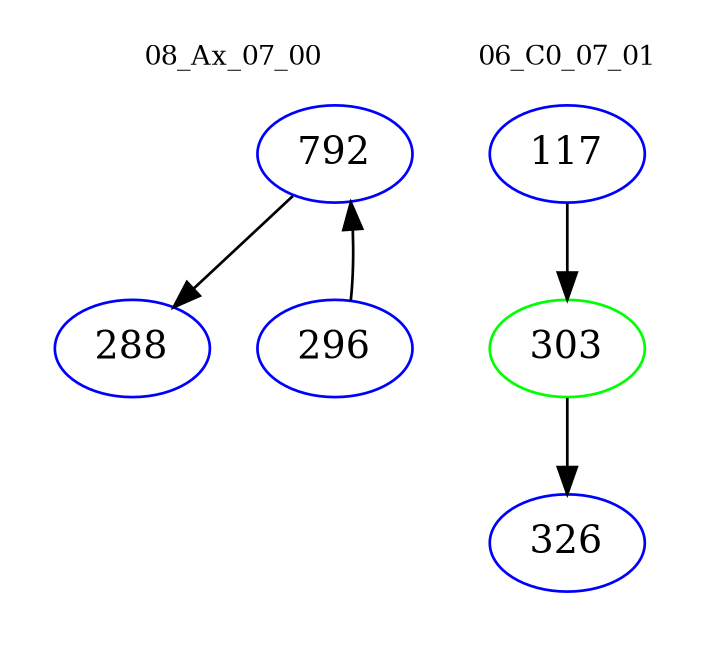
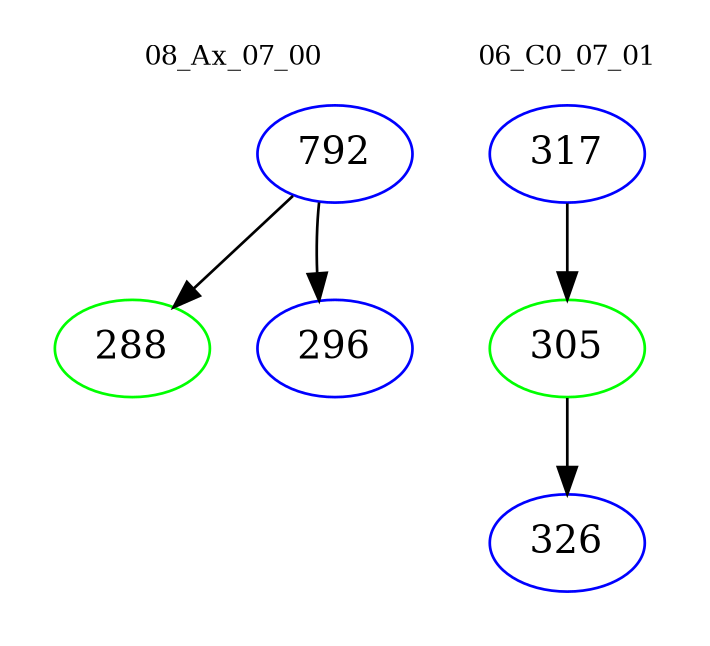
(567, 154) -> (567, 154)
(353, 265) -> (317, 238)
(132, 348) -> (132, 348)
(567, 348) -> (567, 348)
